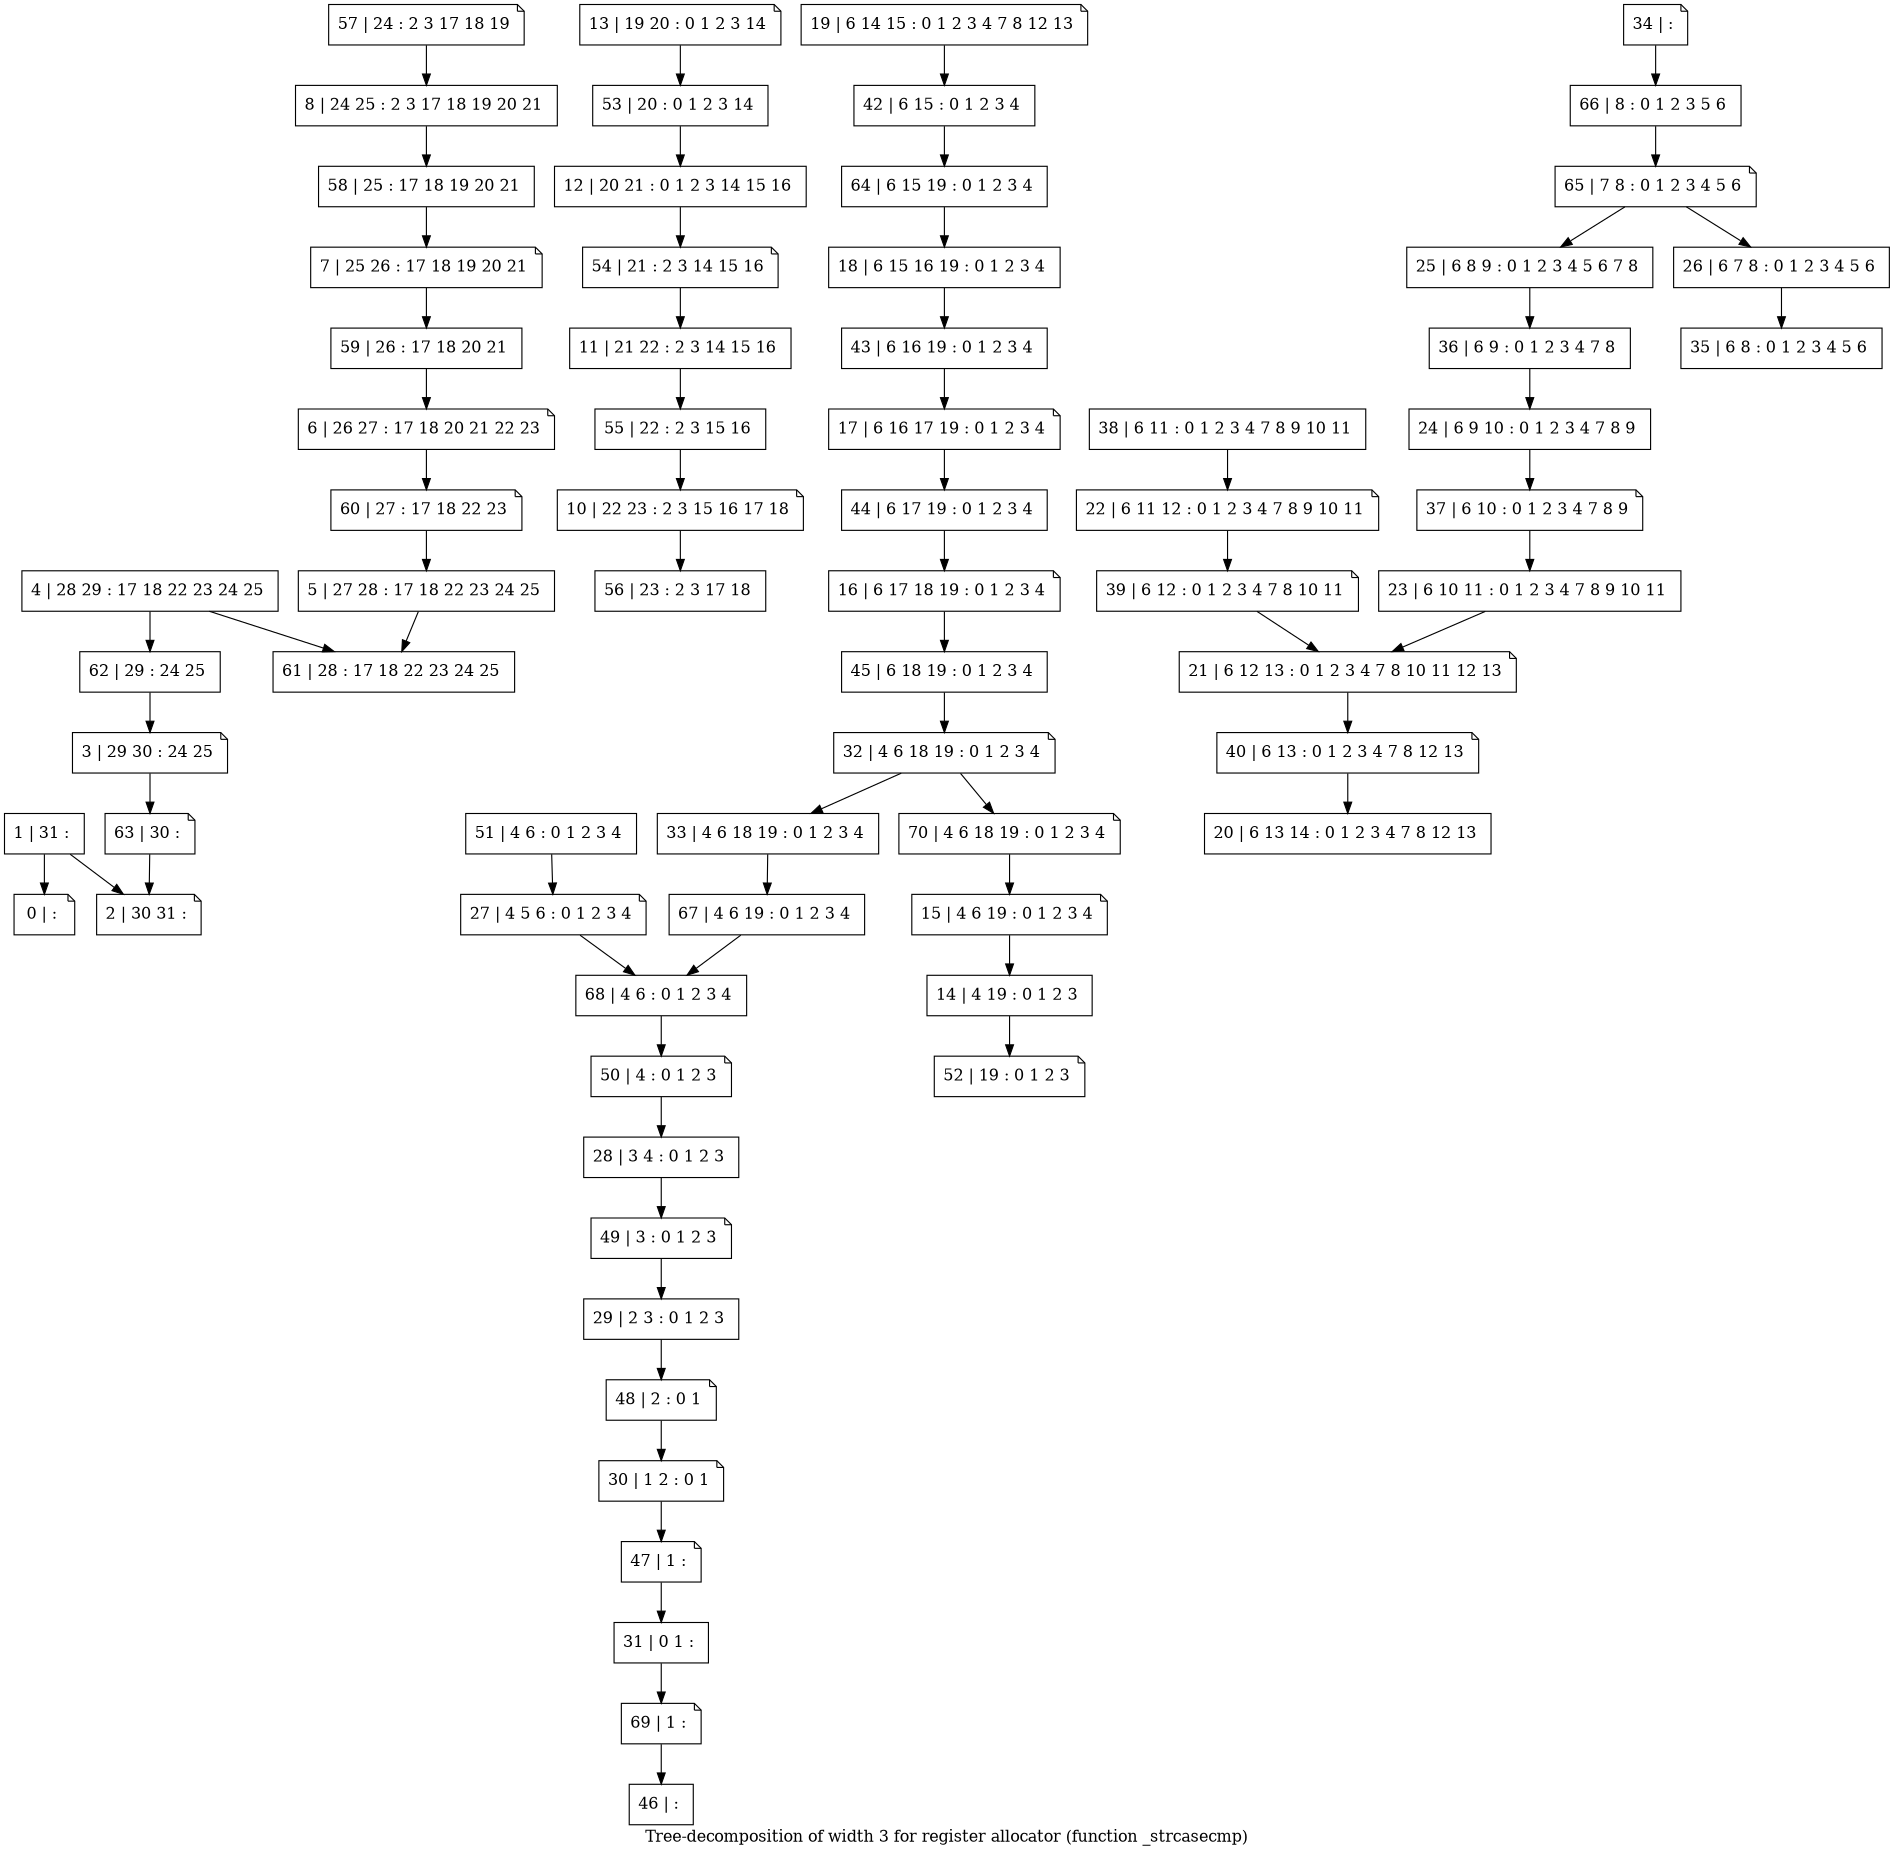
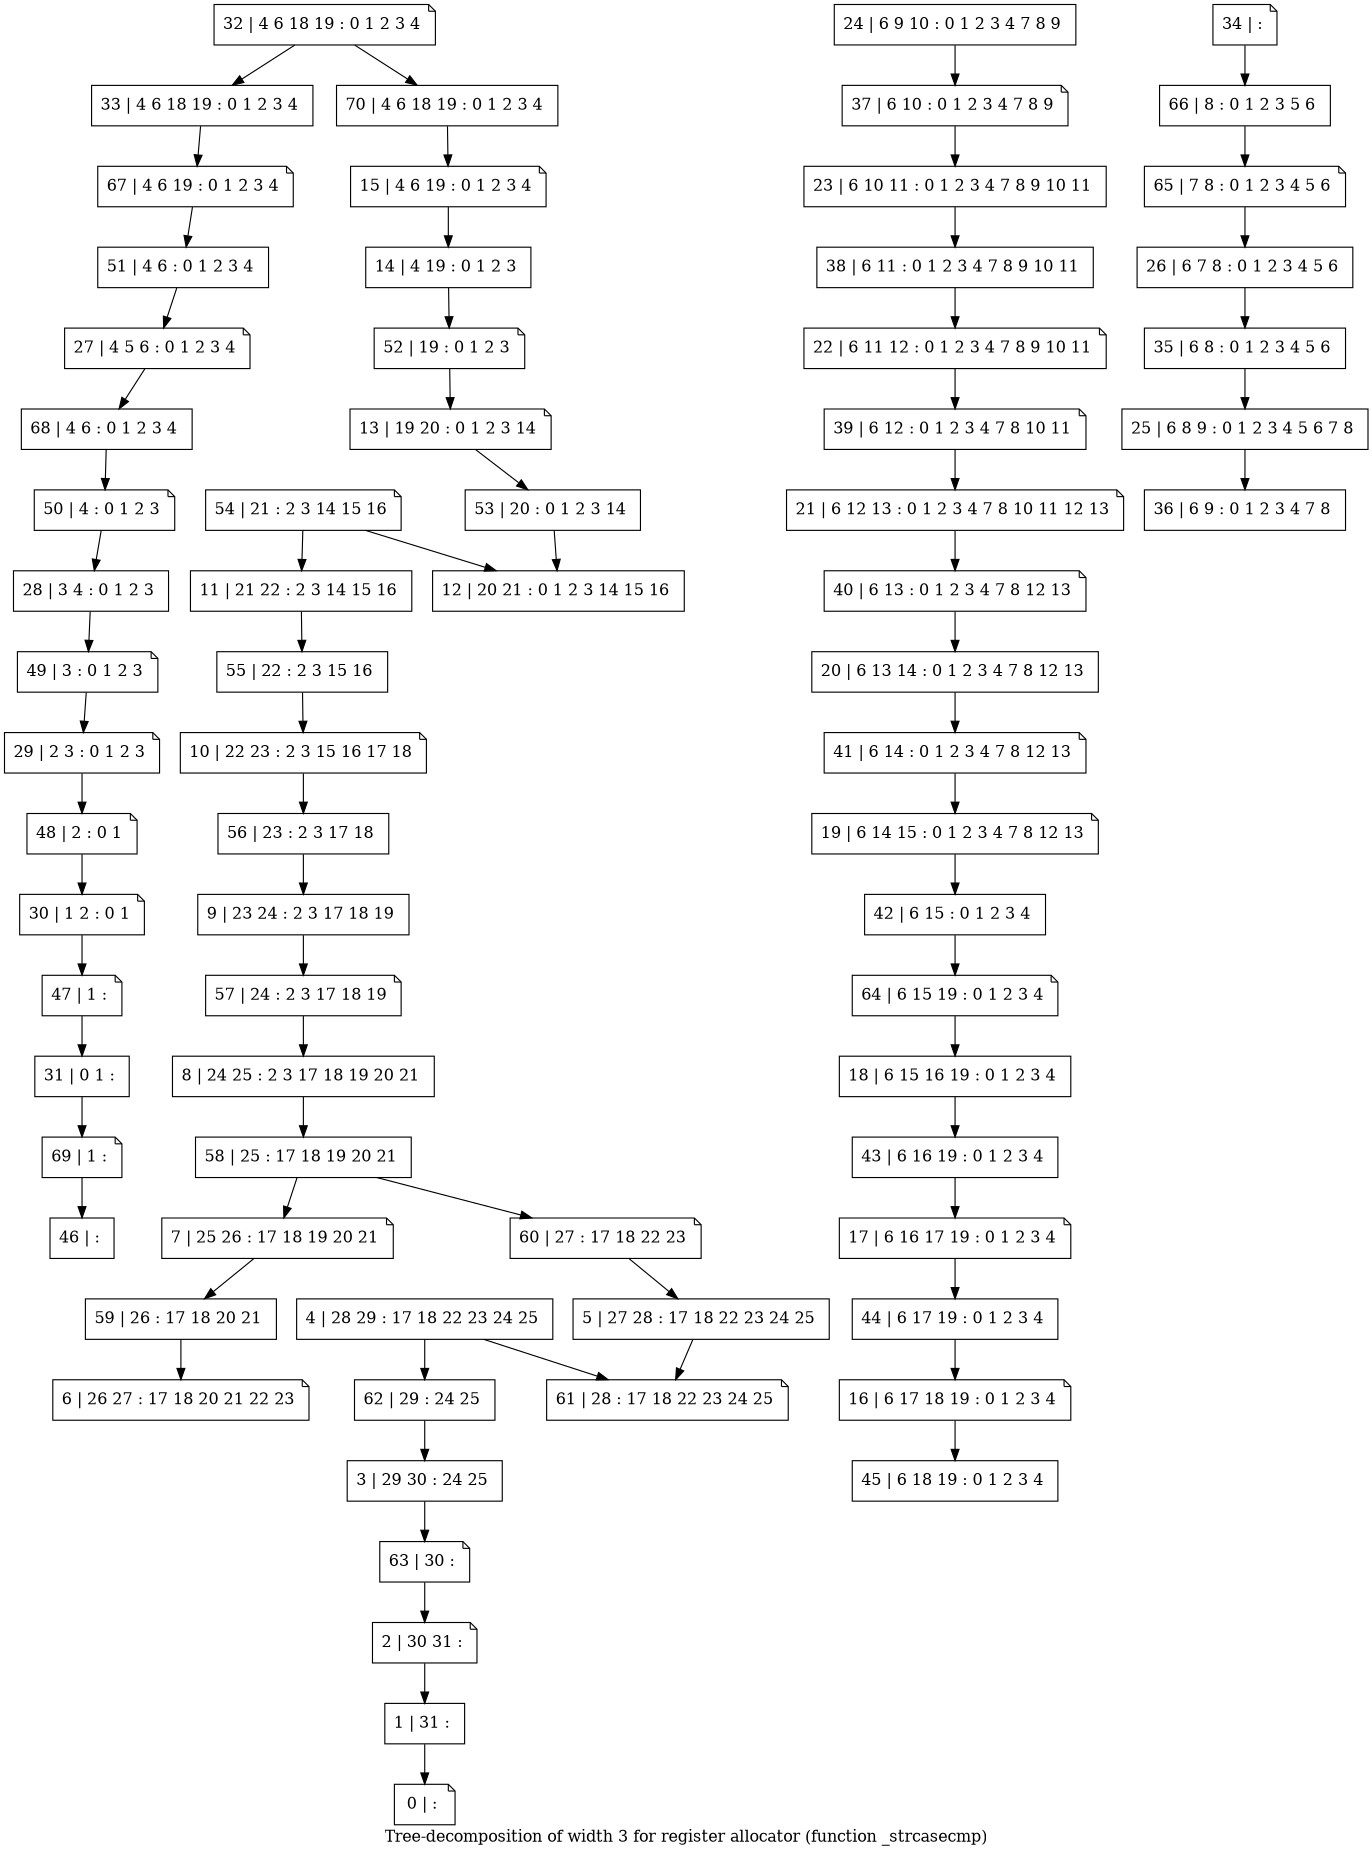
(944, 187) -> (955, 996)
(680, 221) -> (425, 549)
(1598, 224) -> (1245, 383)
none -> (450, 383)
(1530, 383) -> none
(426, 464) -> (449, 1196)
(1444, 629) -> (955, 221)
(394, 672) -> (667, 1400)
(944, 707) -> none
(150, 753) -> (425, 1481)
none -> (955, 753)
(1010, 834) -> (447, 106)
(92, 871) -> (425, 1678)
none -> (303, 915)
(767, 915) -> (196, 187)
(719, 952) -> (190, 221)
(661, 1319) -> (82, 753)
